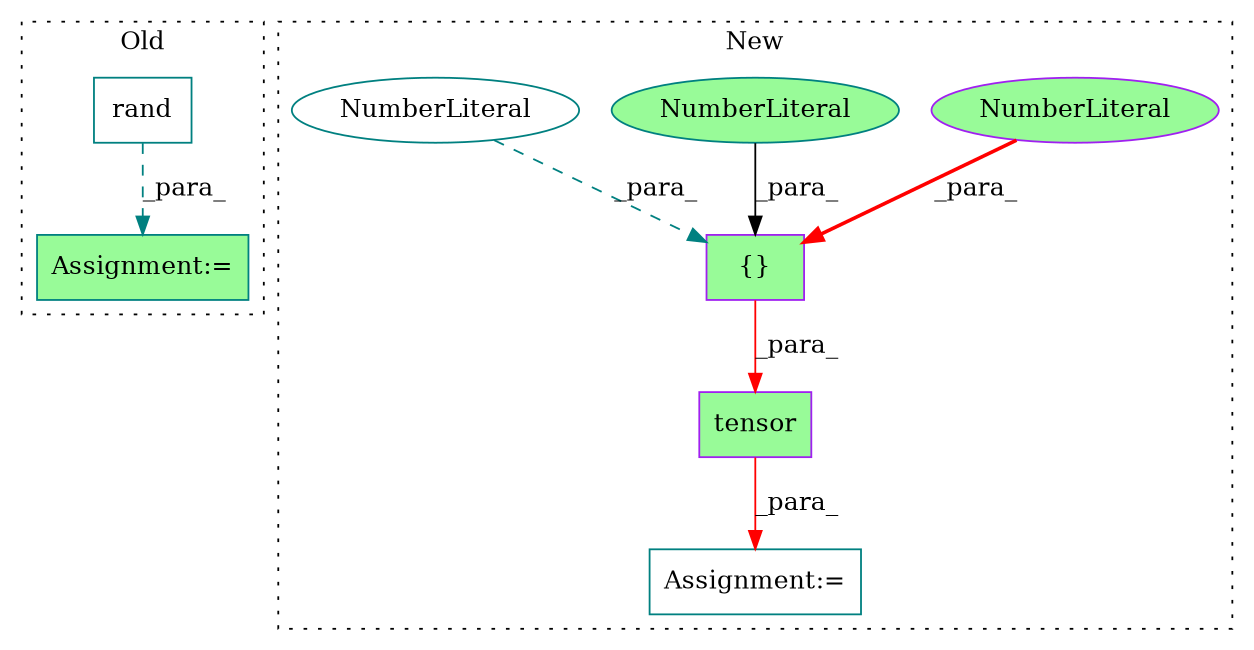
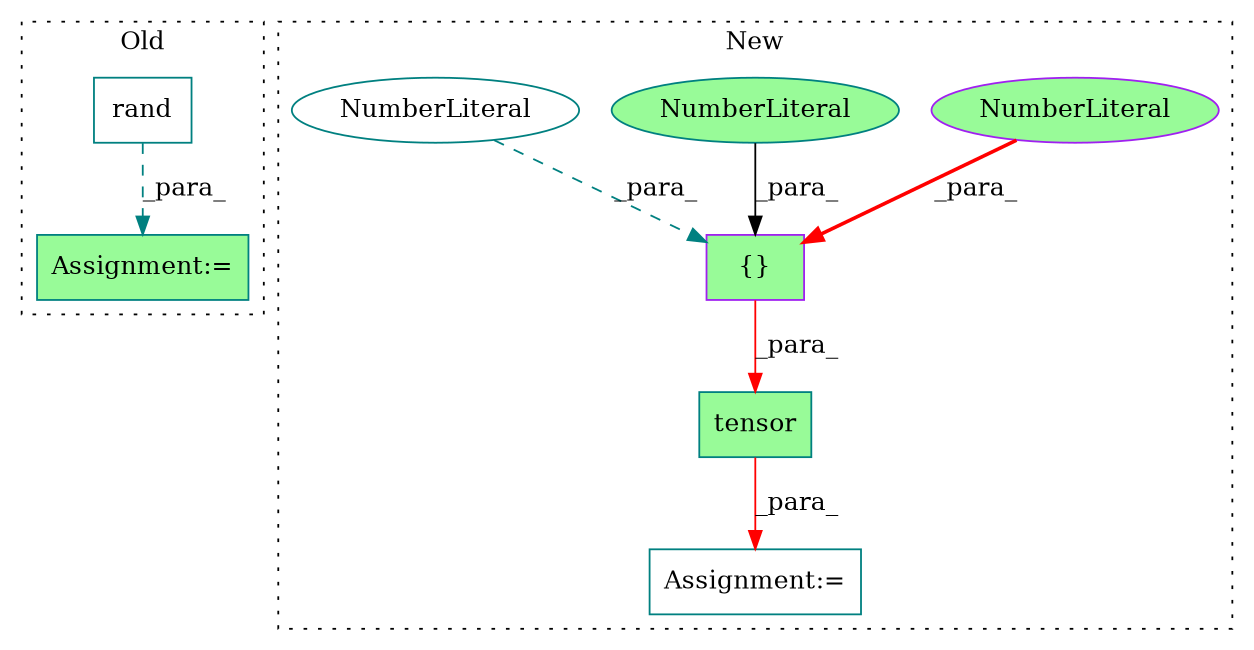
(755, 425) -> (755, 425)
